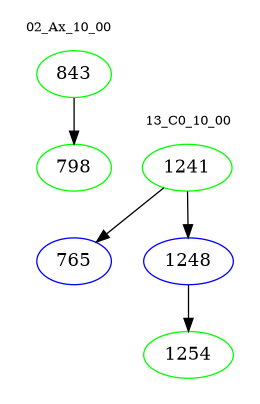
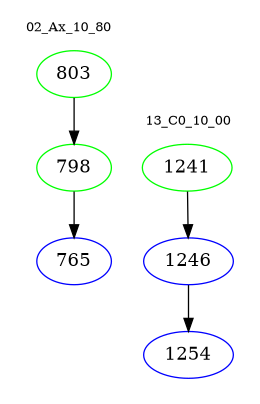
(69, 28) -> (69, 28)
(74, 74) -> (74, 74)
(141, 206) -> (74, 208)
(188, 261) -> (188, 261)
(188, 355) -> (188, 355)
